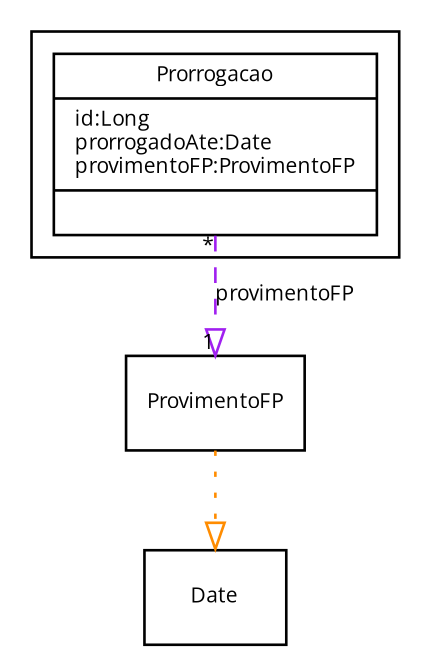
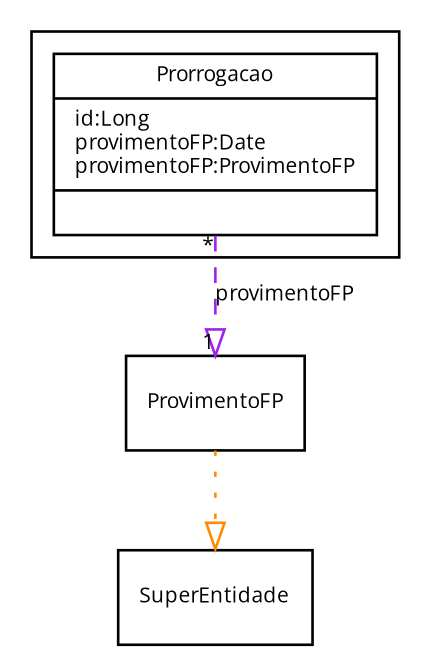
(175, 143) -> (171, 143)
(215, 598) -> (215, 598)
